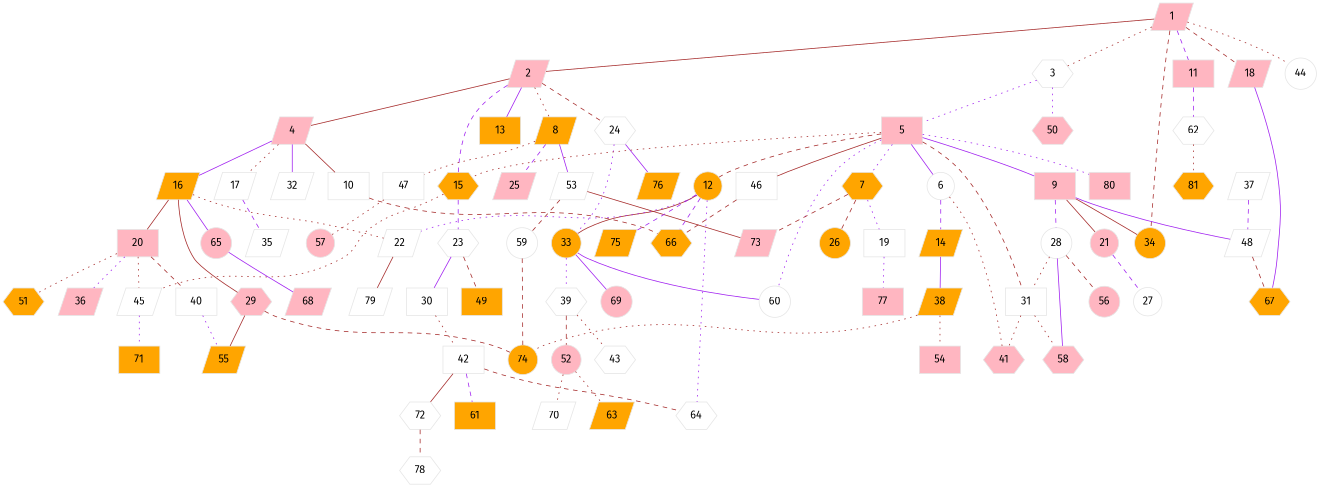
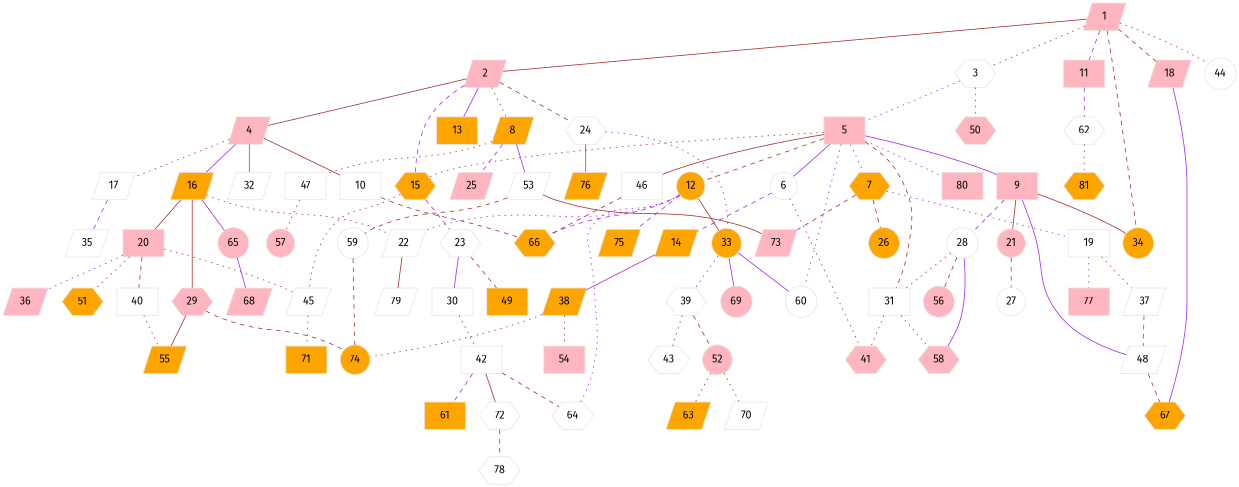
none -> (1117, 272)
